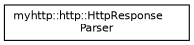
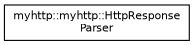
(97, 23) -> (97, 23)
